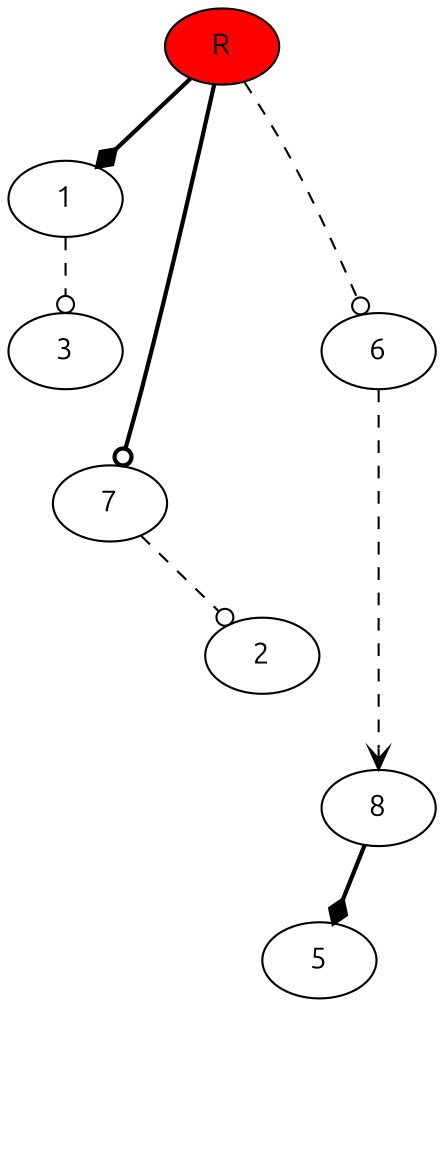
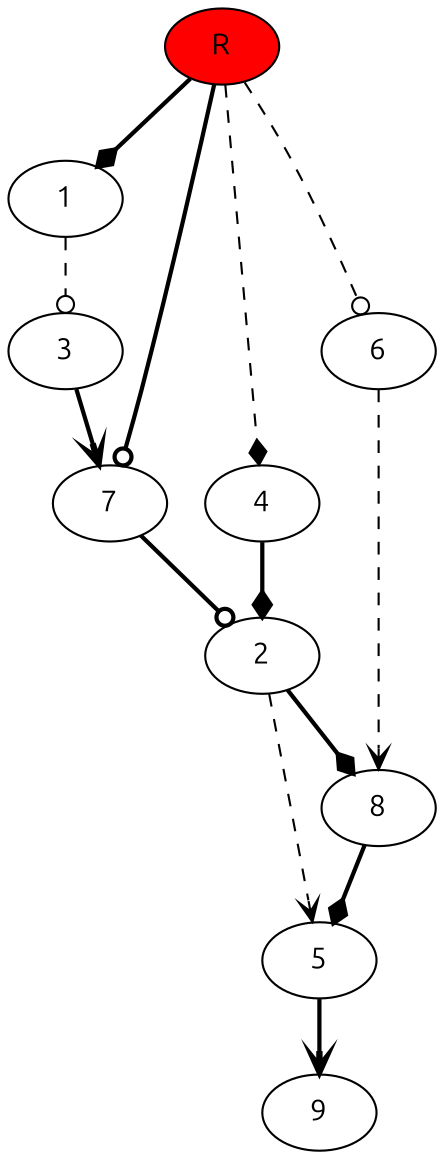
none -> (85, 417)
none -> (262, 503)
(180, 573) -> (180, 573)
none -> (313, 722)
none -> (289, 797)
none -> (319, 1113)
